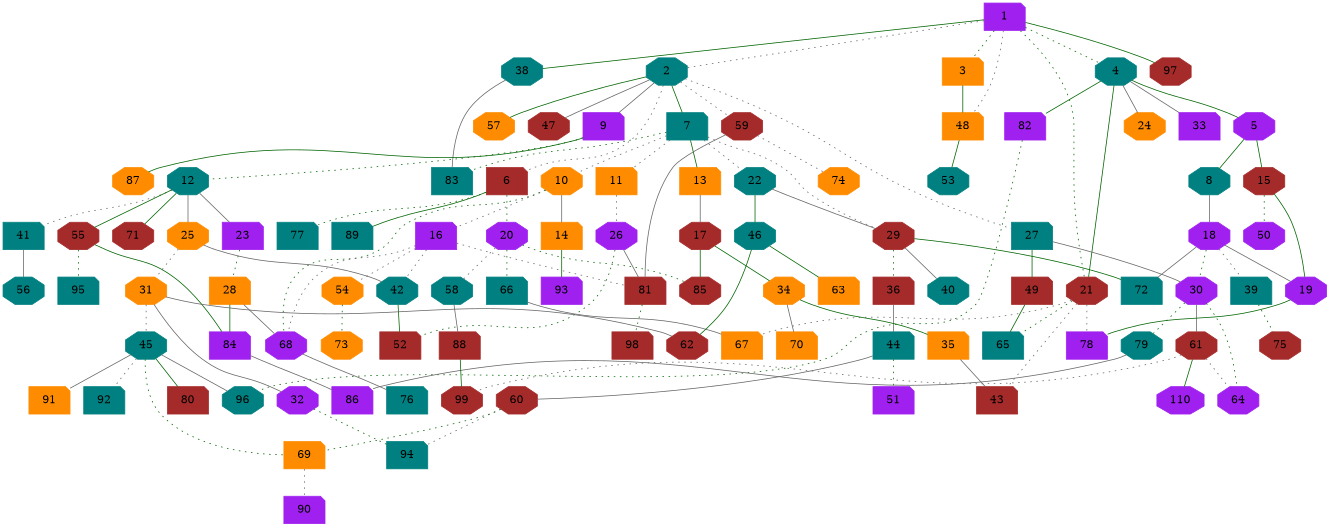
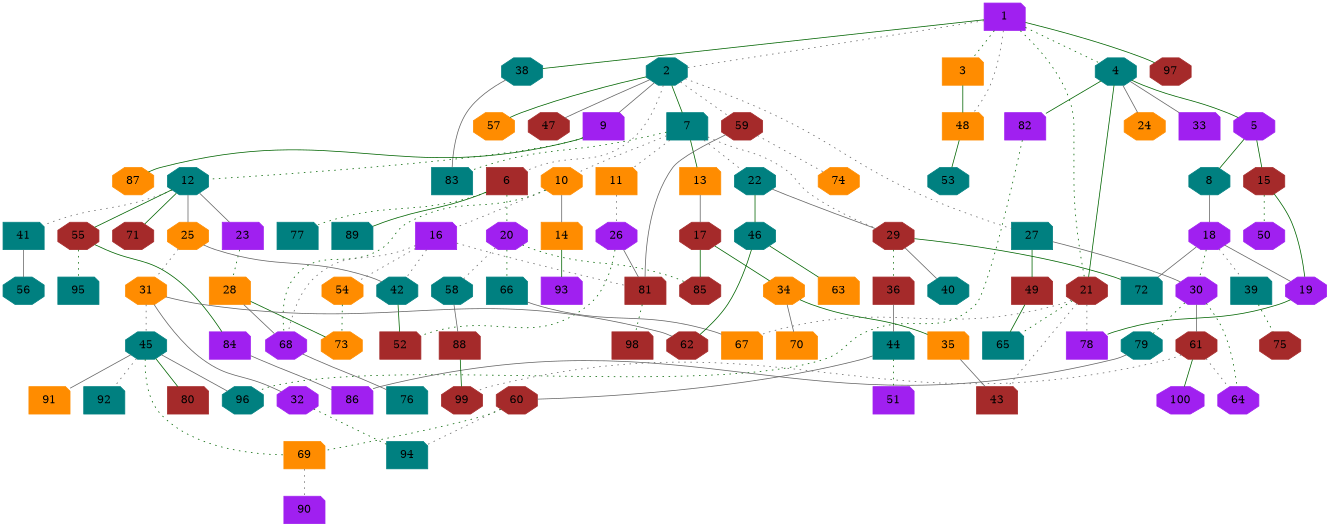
(230, 318) -> (296, 323)
(1180, 400) -> (1180, 400)
